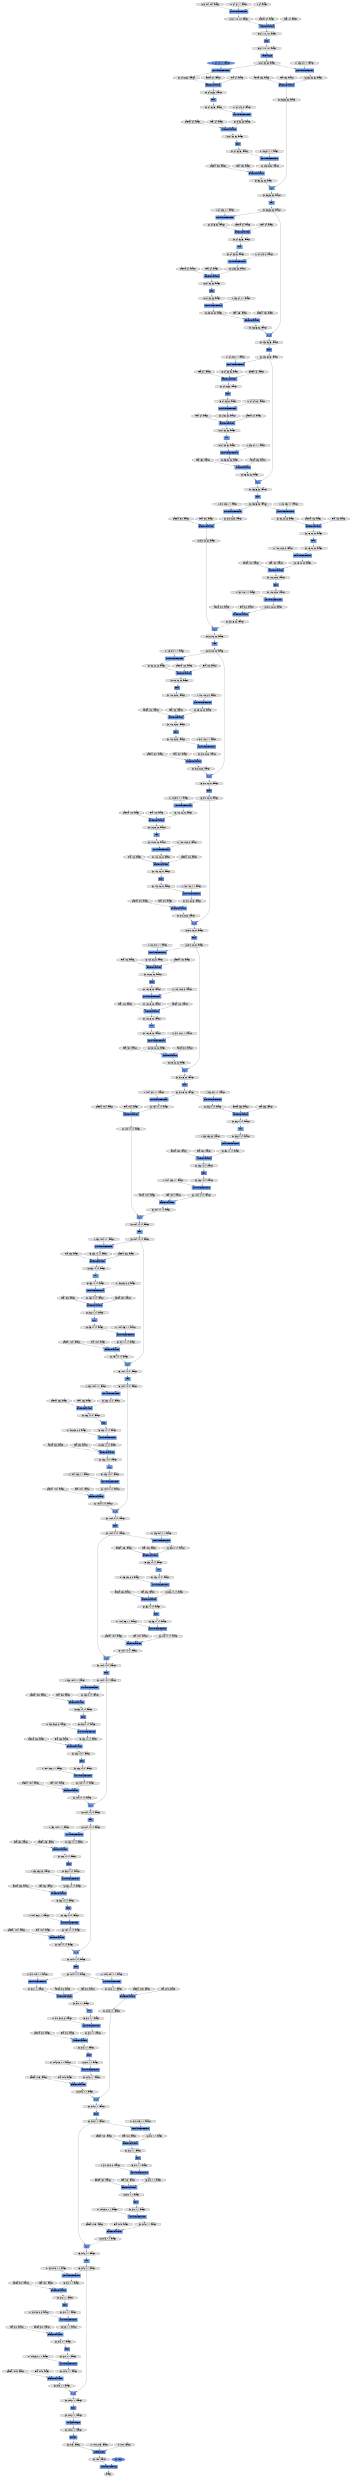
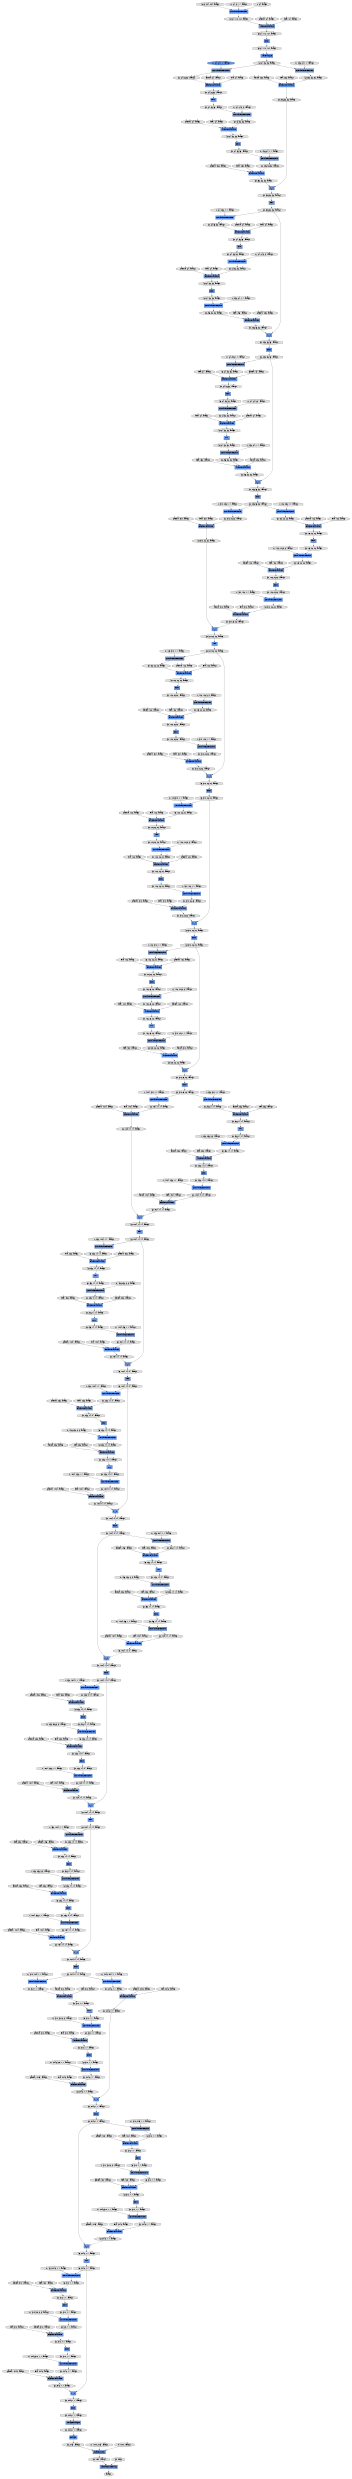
(118, 2459) -> (118, 2459)
